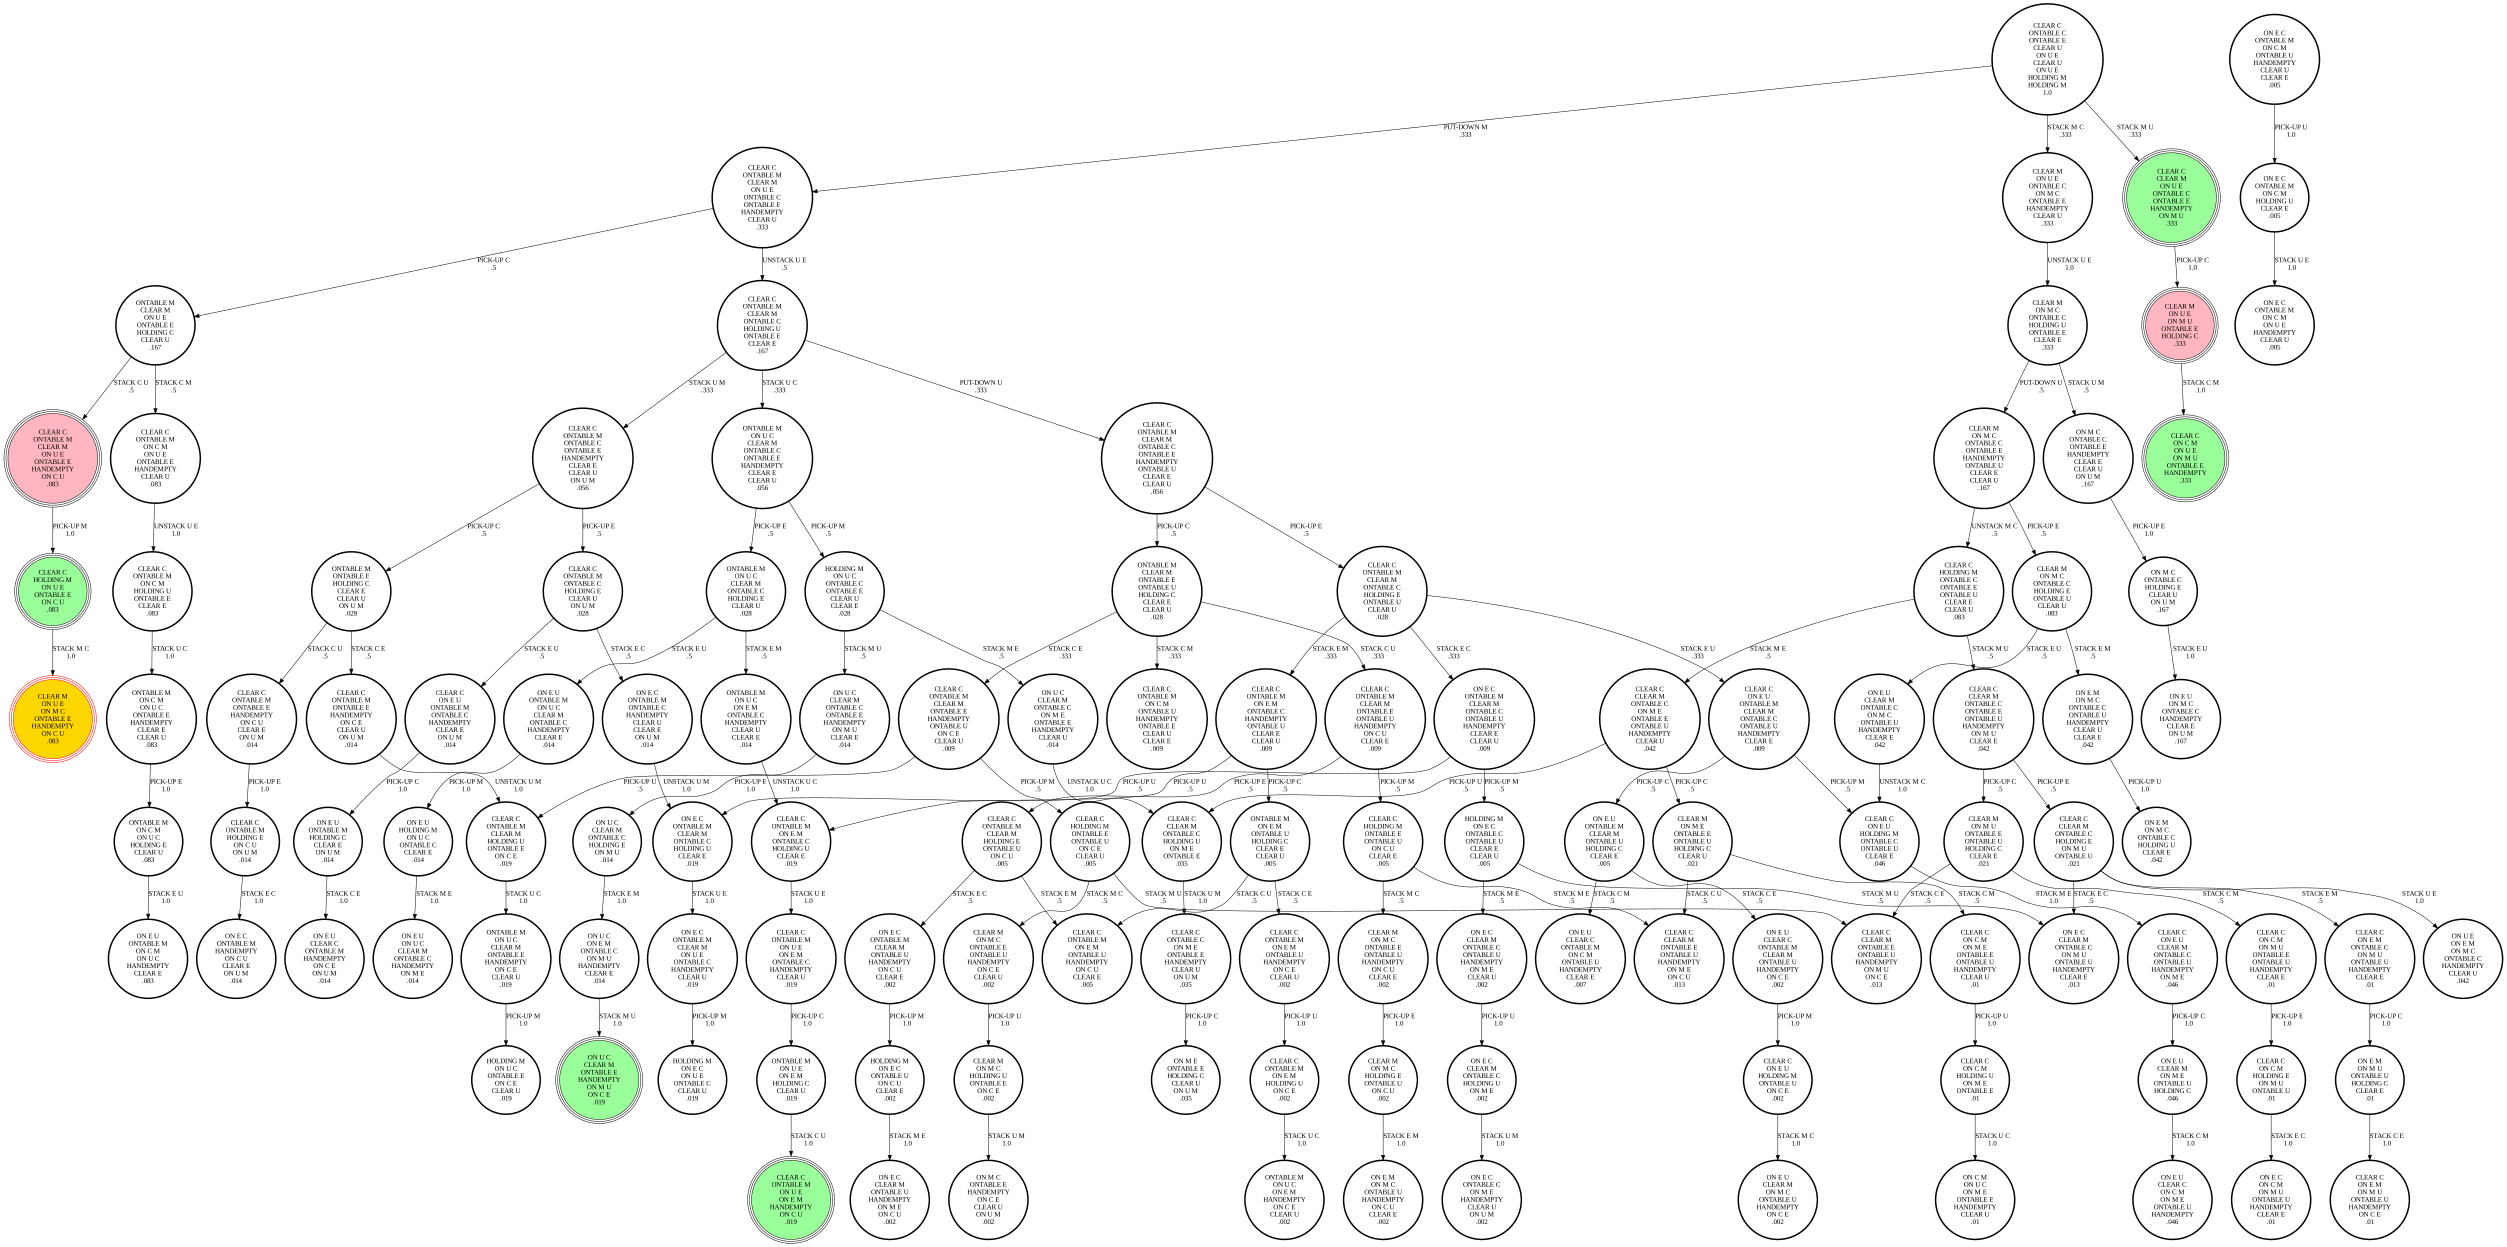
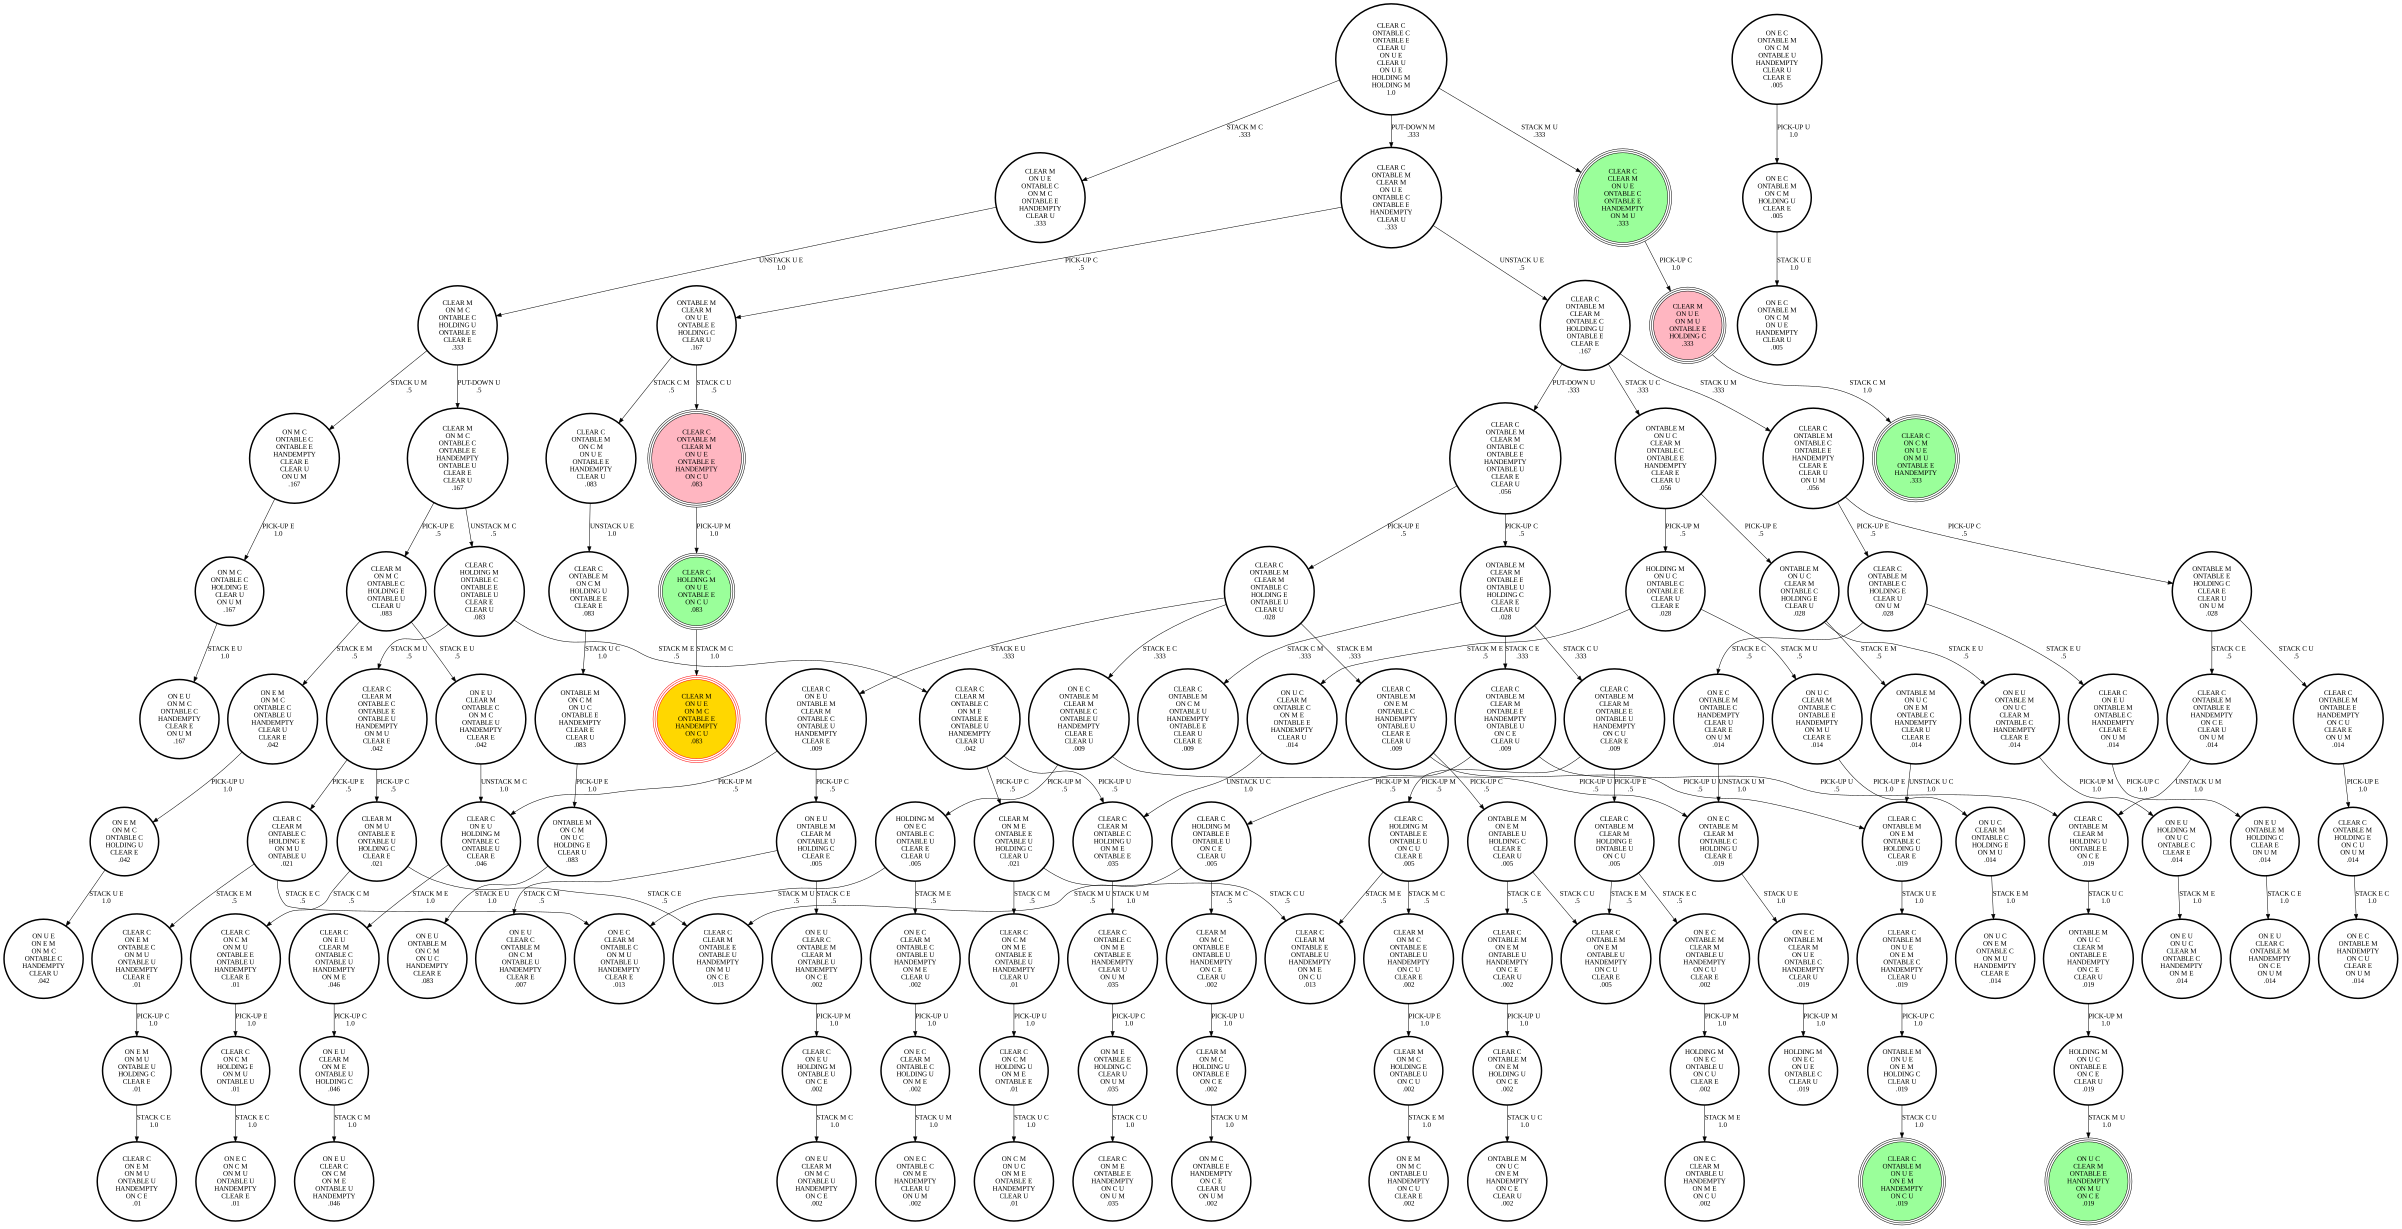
(2270, 888) -> (87, 896)
(599, 1015) -> (2088, 1119)
none -> (1113, 1181)
